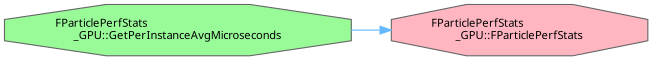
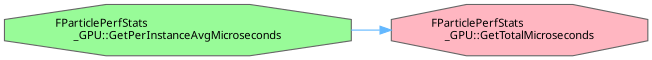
(520, 30) -> (520, 30)
